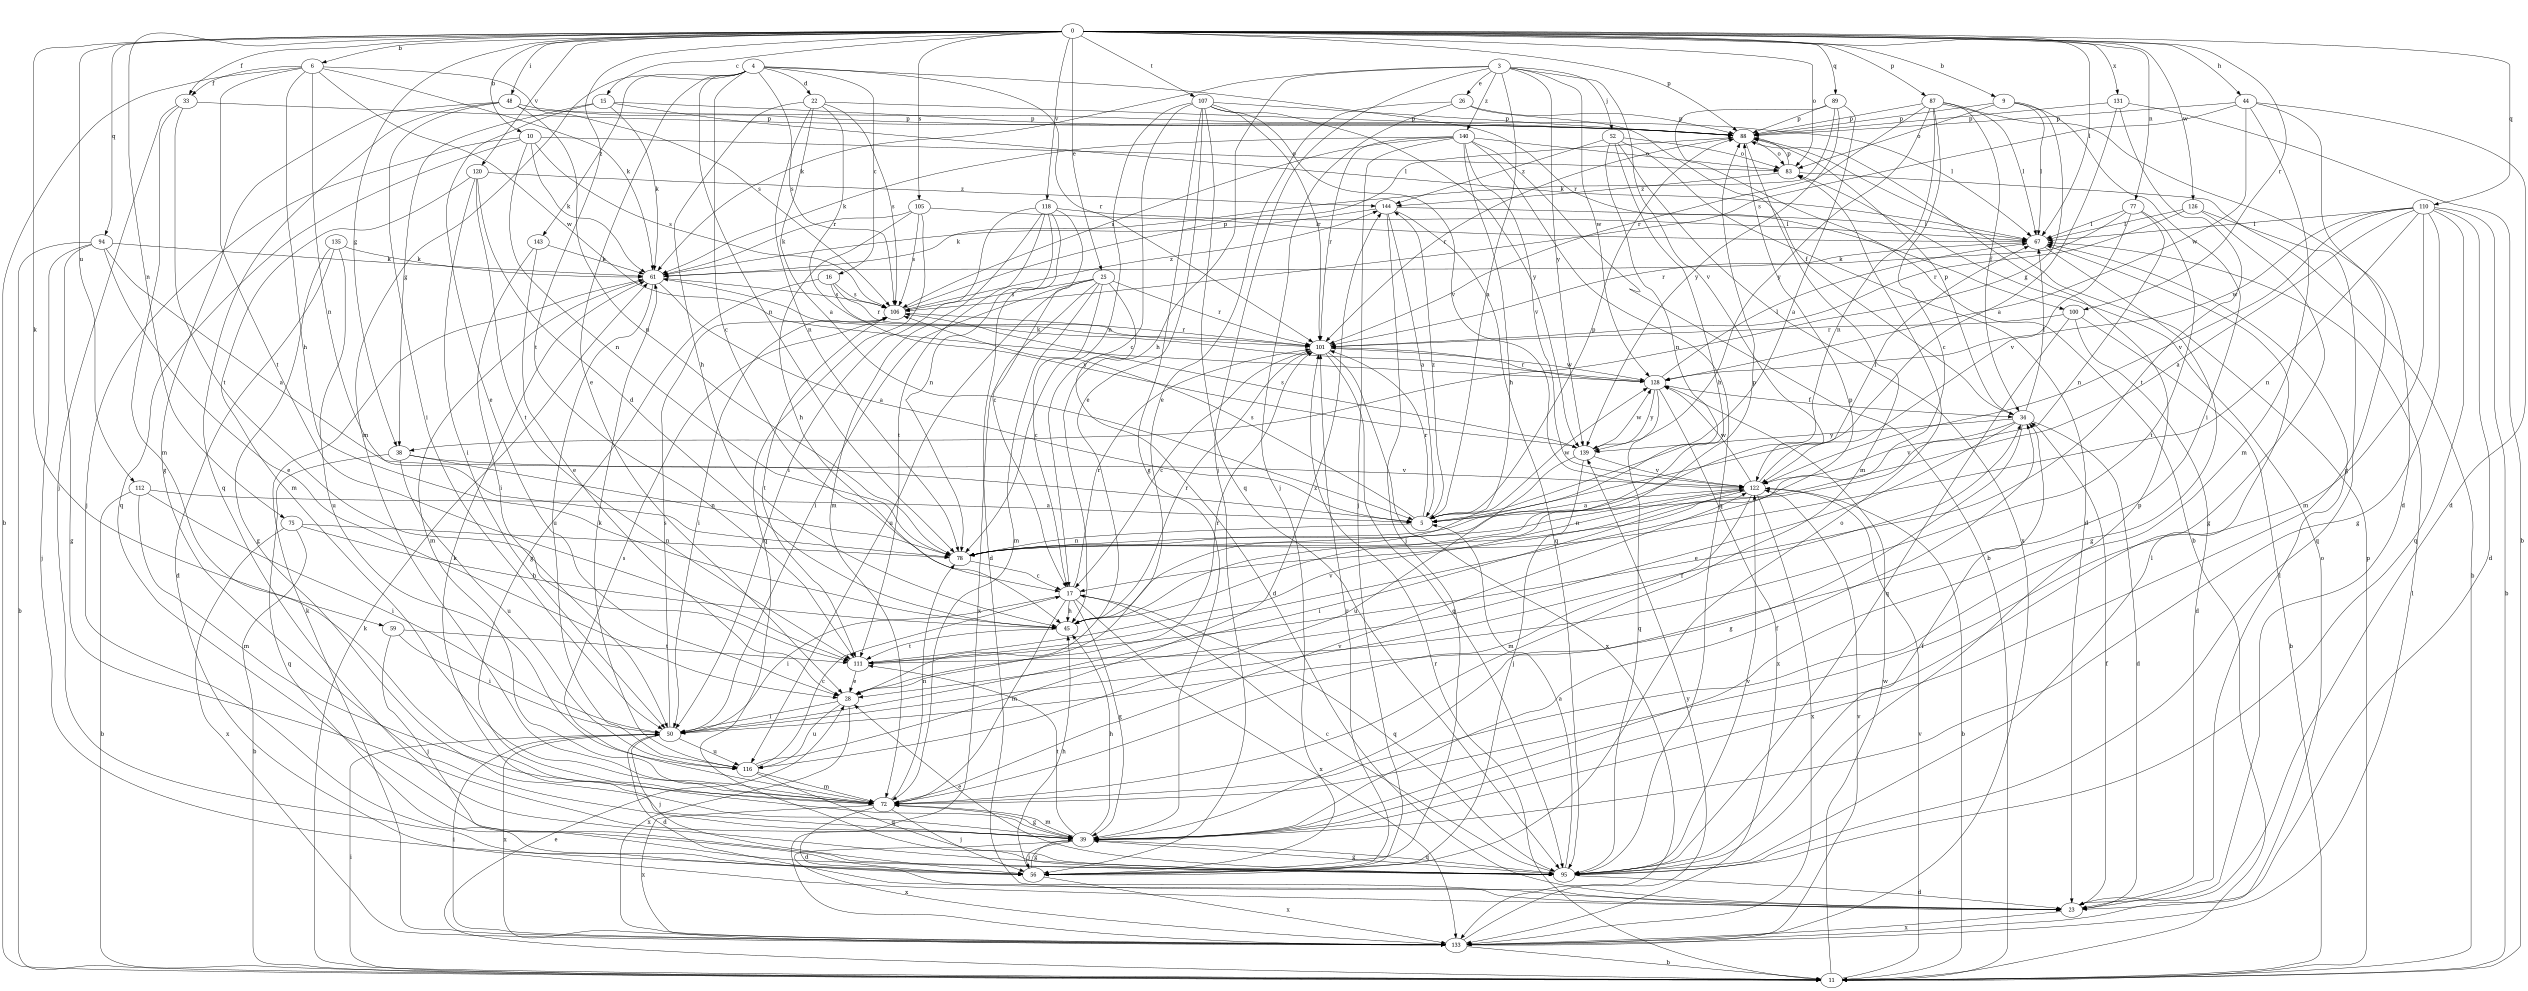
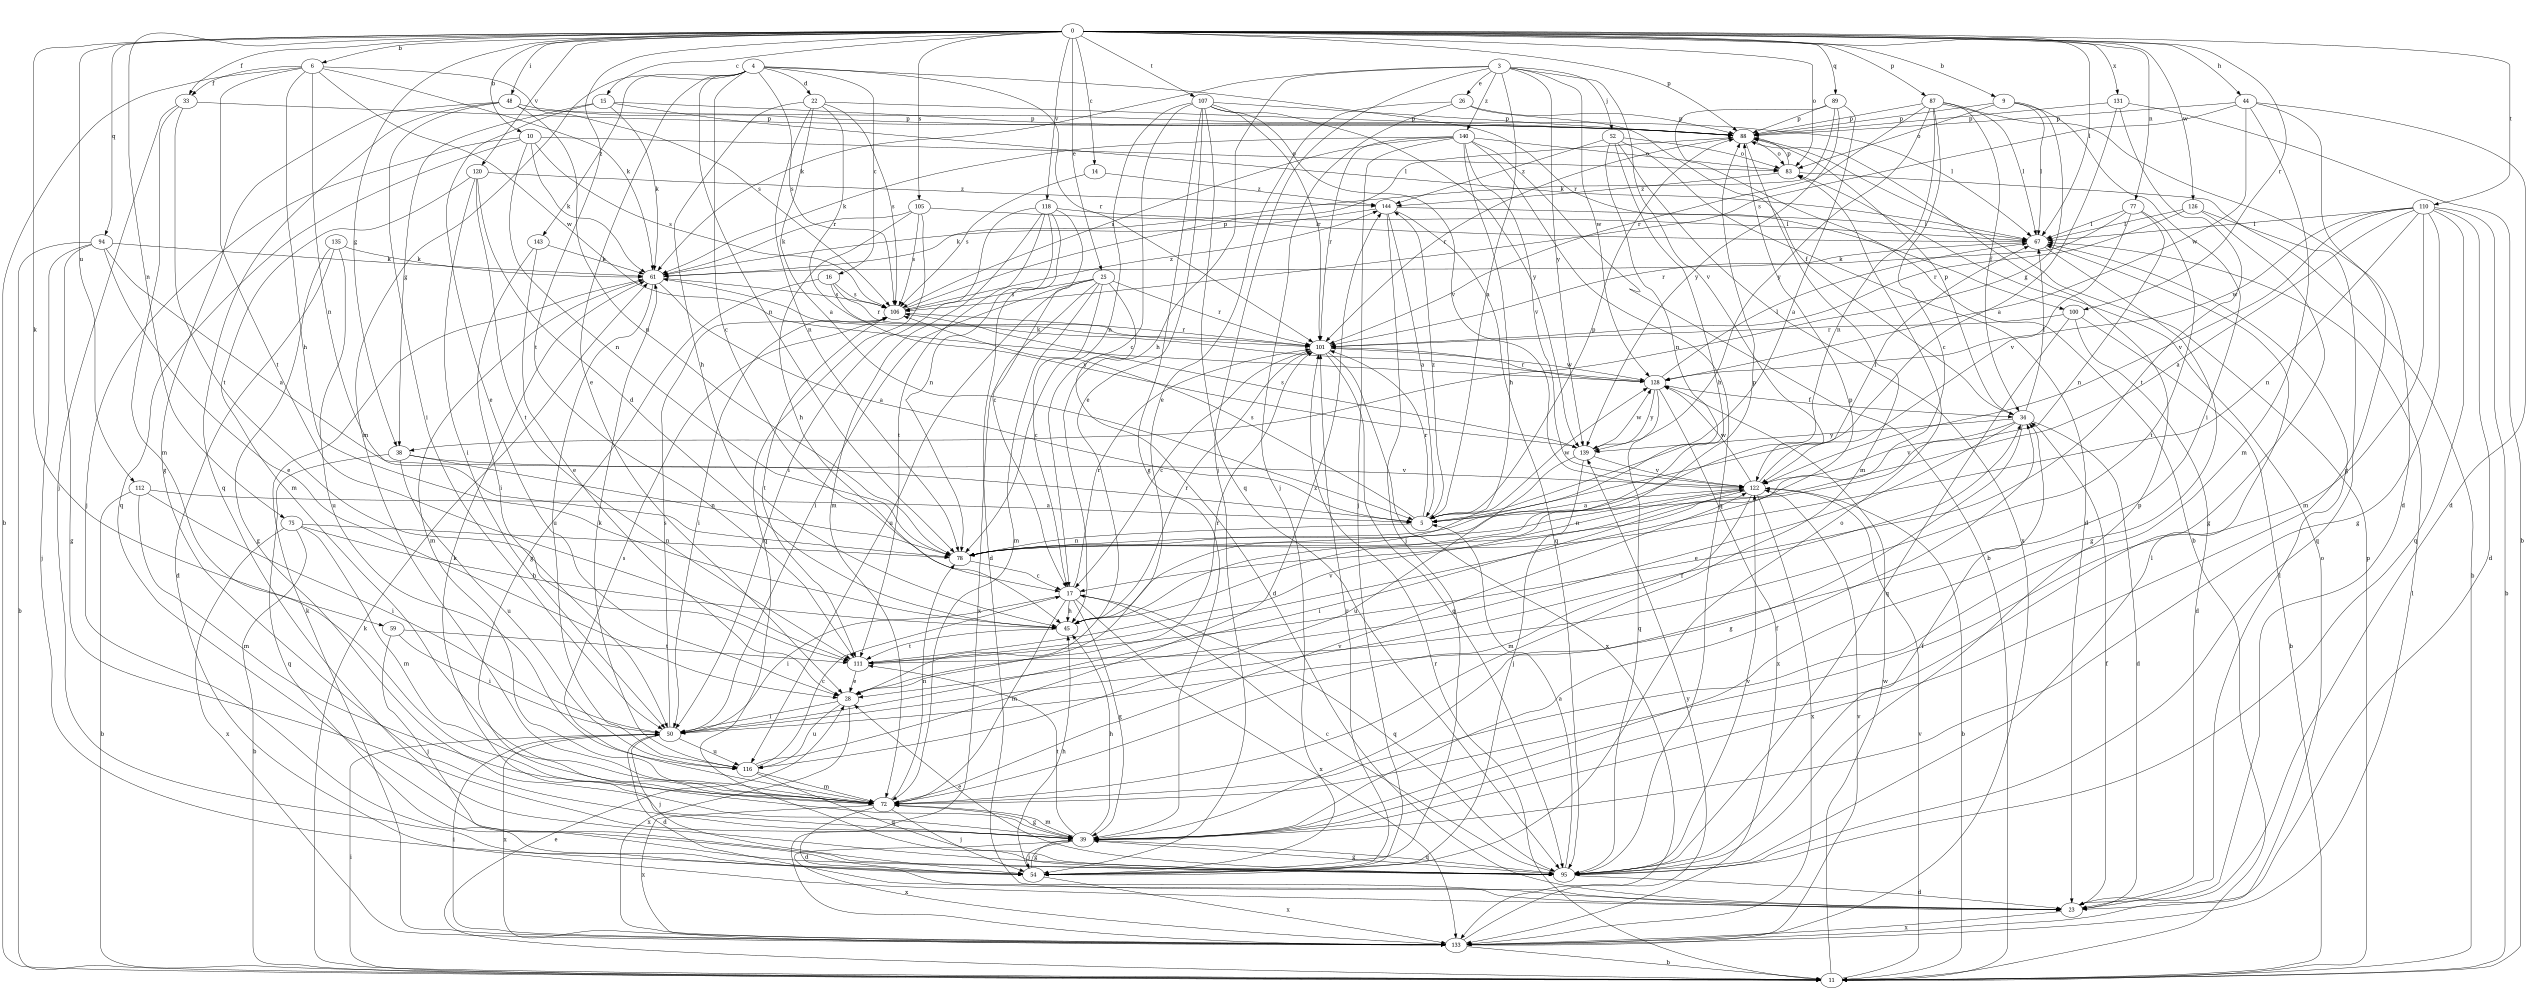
(2511, 119) -> (2511, 119)
none -> (1095, 172)
none -> (533, 758)
(1033, 875) -> (1033, 875)
